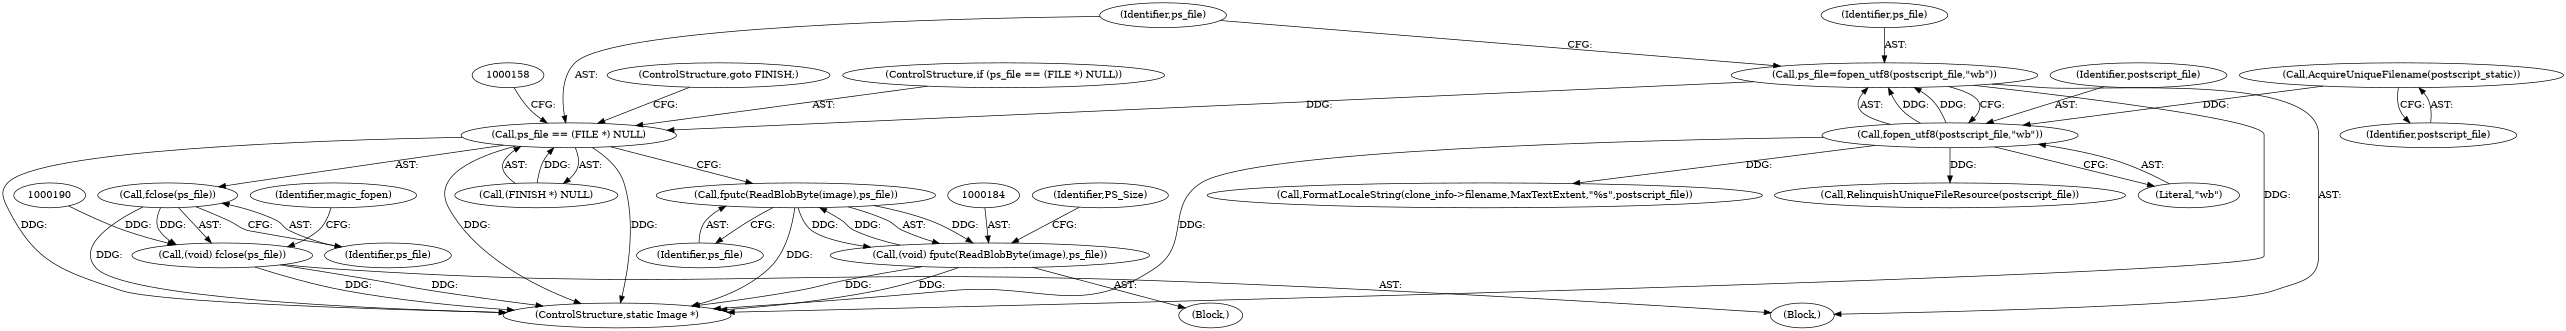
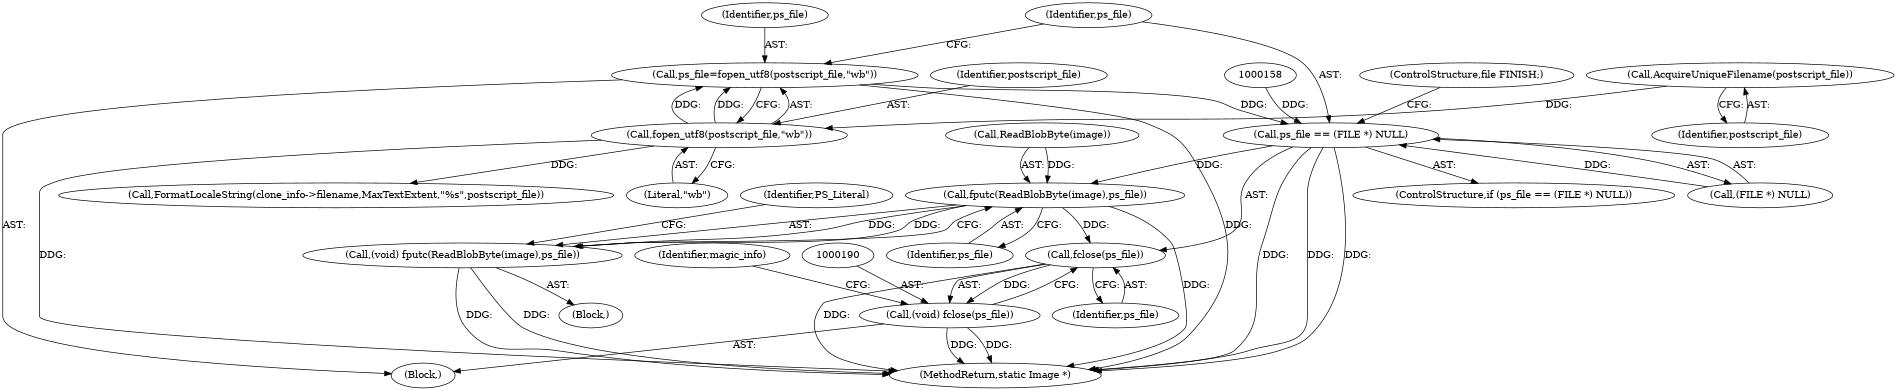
(719, 75) -> (1467, 75)
(2401, 75) -> (1740, 75)
(545, 105) -> (1297, 105)
(785, 105) -> (1418, 164)
none -> (1042, 135)
(711, 165) -> (1211, 165)
(333, 195) -> (712, 255)
(536, 195) -> (1760, 195)
(984, 195) -> none
(1100, 195) -> (817, 195)
(1950, 195) -> none
none -> (1077, 221)
(140, 225) -> (914, 285)
(869, 225) -> (971, 225)
none -> (1033, 291)
(617, 315) -> (995, 376)
